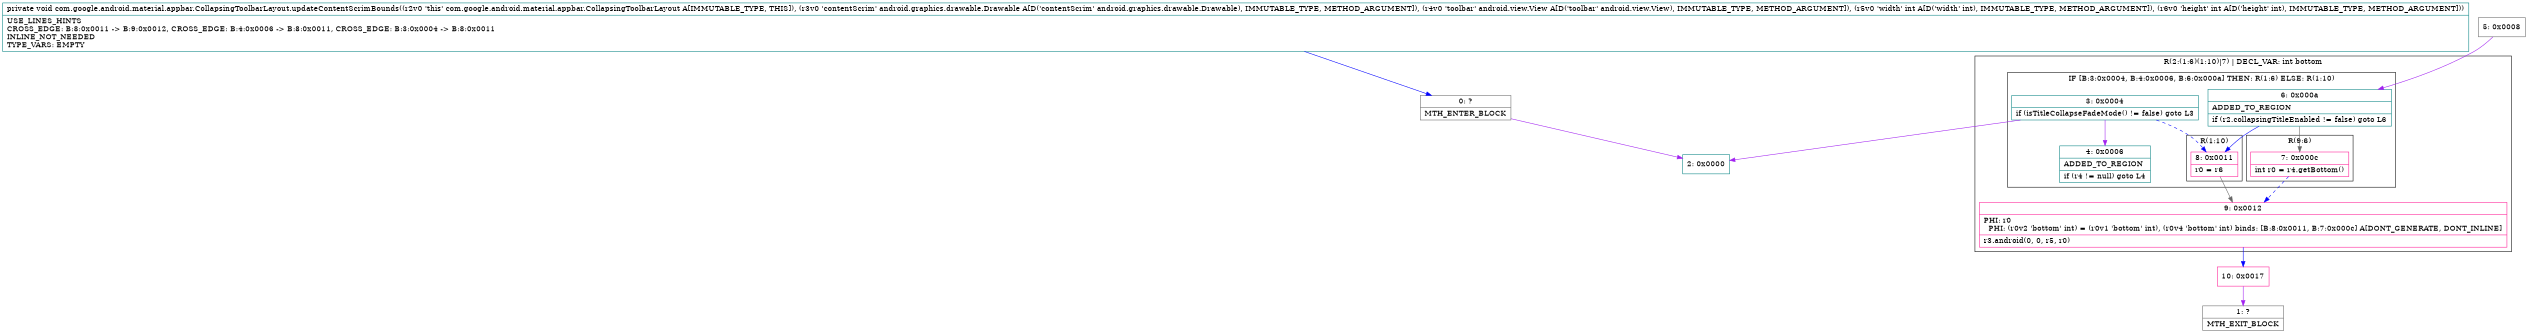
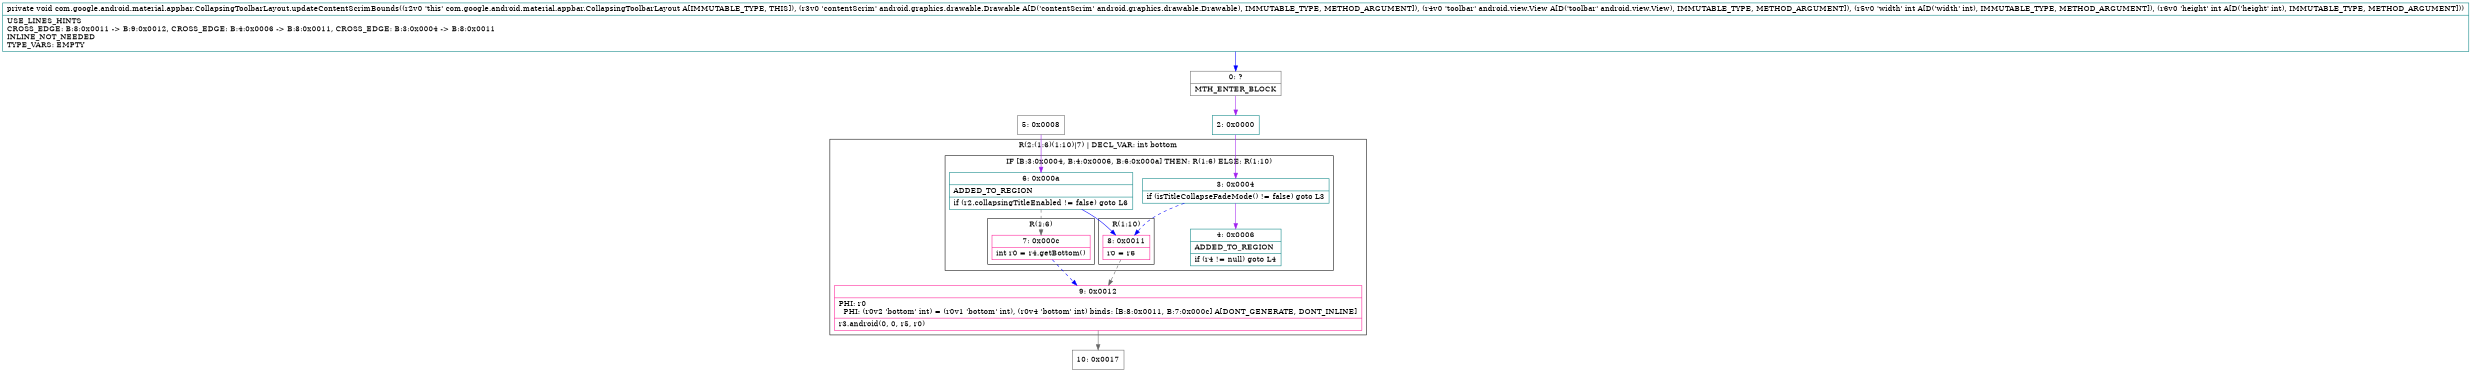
(2300, 138) -> (1041, 222)
(1878, 140) -> (1236, 152)
(2300, 141) -> (1041, 225)
(2227, 190) -> (1114, 274)
(2243, 255) -> (1098, 338)
(2243, 277) -> (1098, 360)
(2243, 318) -> none
